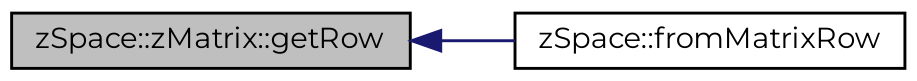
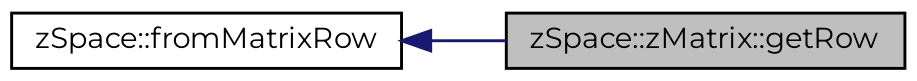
(478, 41) -> (469, 41)
